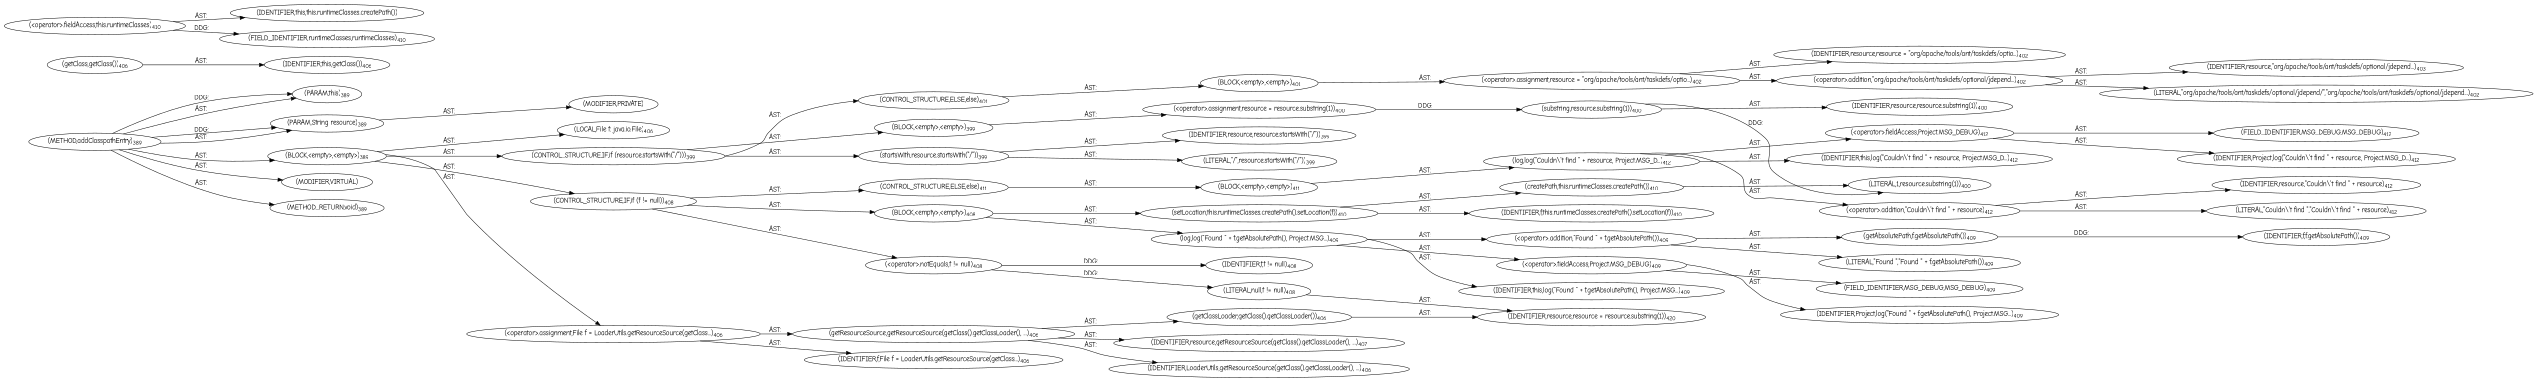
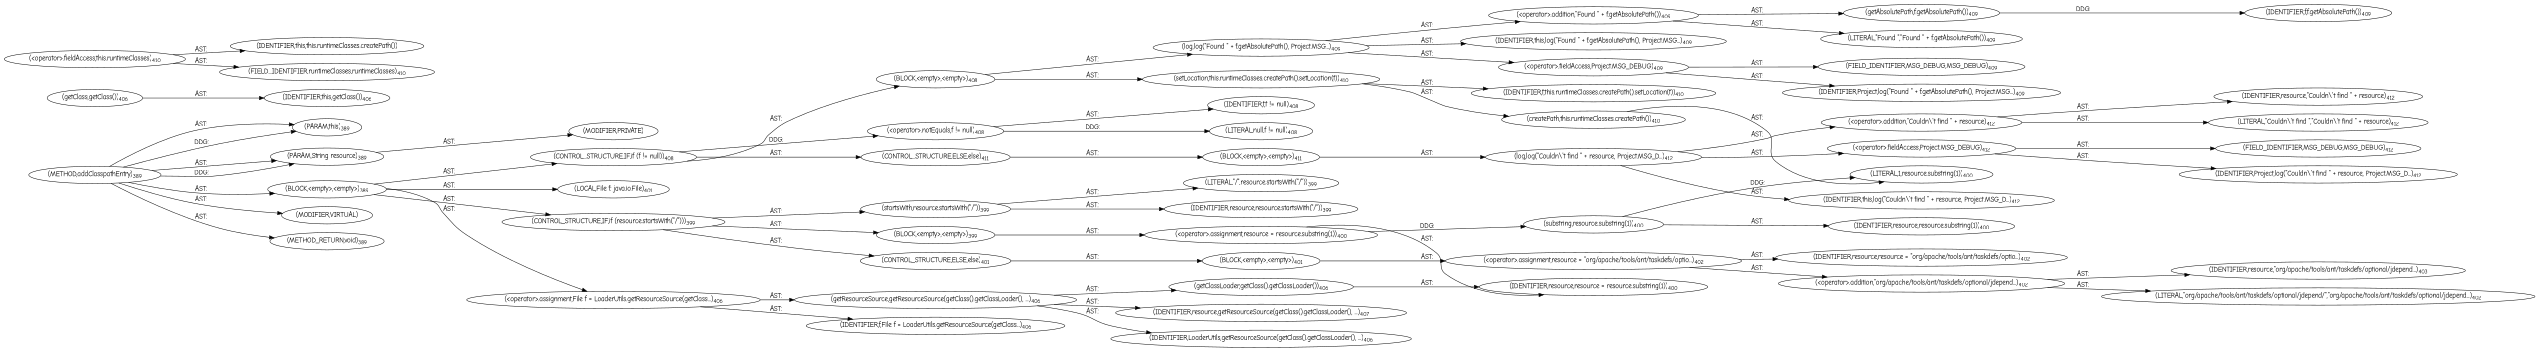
(203, 28) -> (203, 61)
(648, 130) -> (648, 189)
(776, 229) -> (777, 140)
(1092, 262) -> (1094, 115)
(1407, 303) -> (1430, 249)
(1671, 316) -> (1673, 286)
